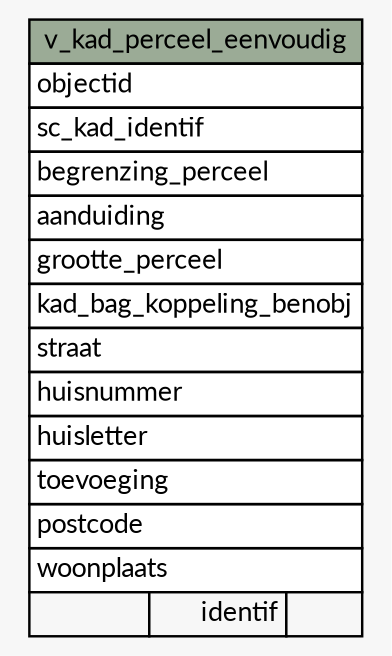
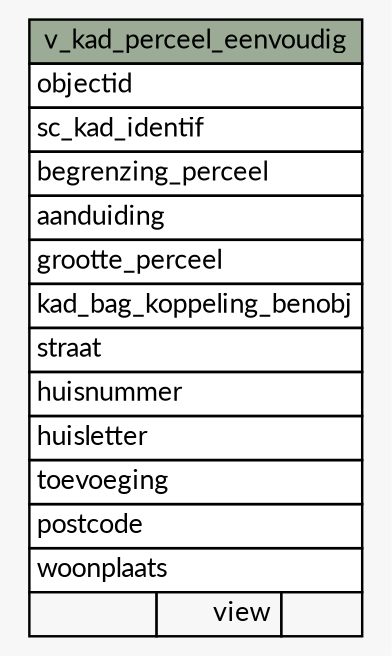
(240, 613) -> (243, 613)
